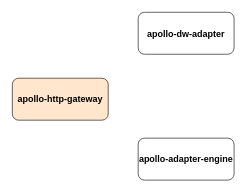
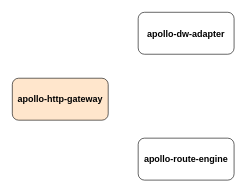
(186, 159) -> (186, 159)
